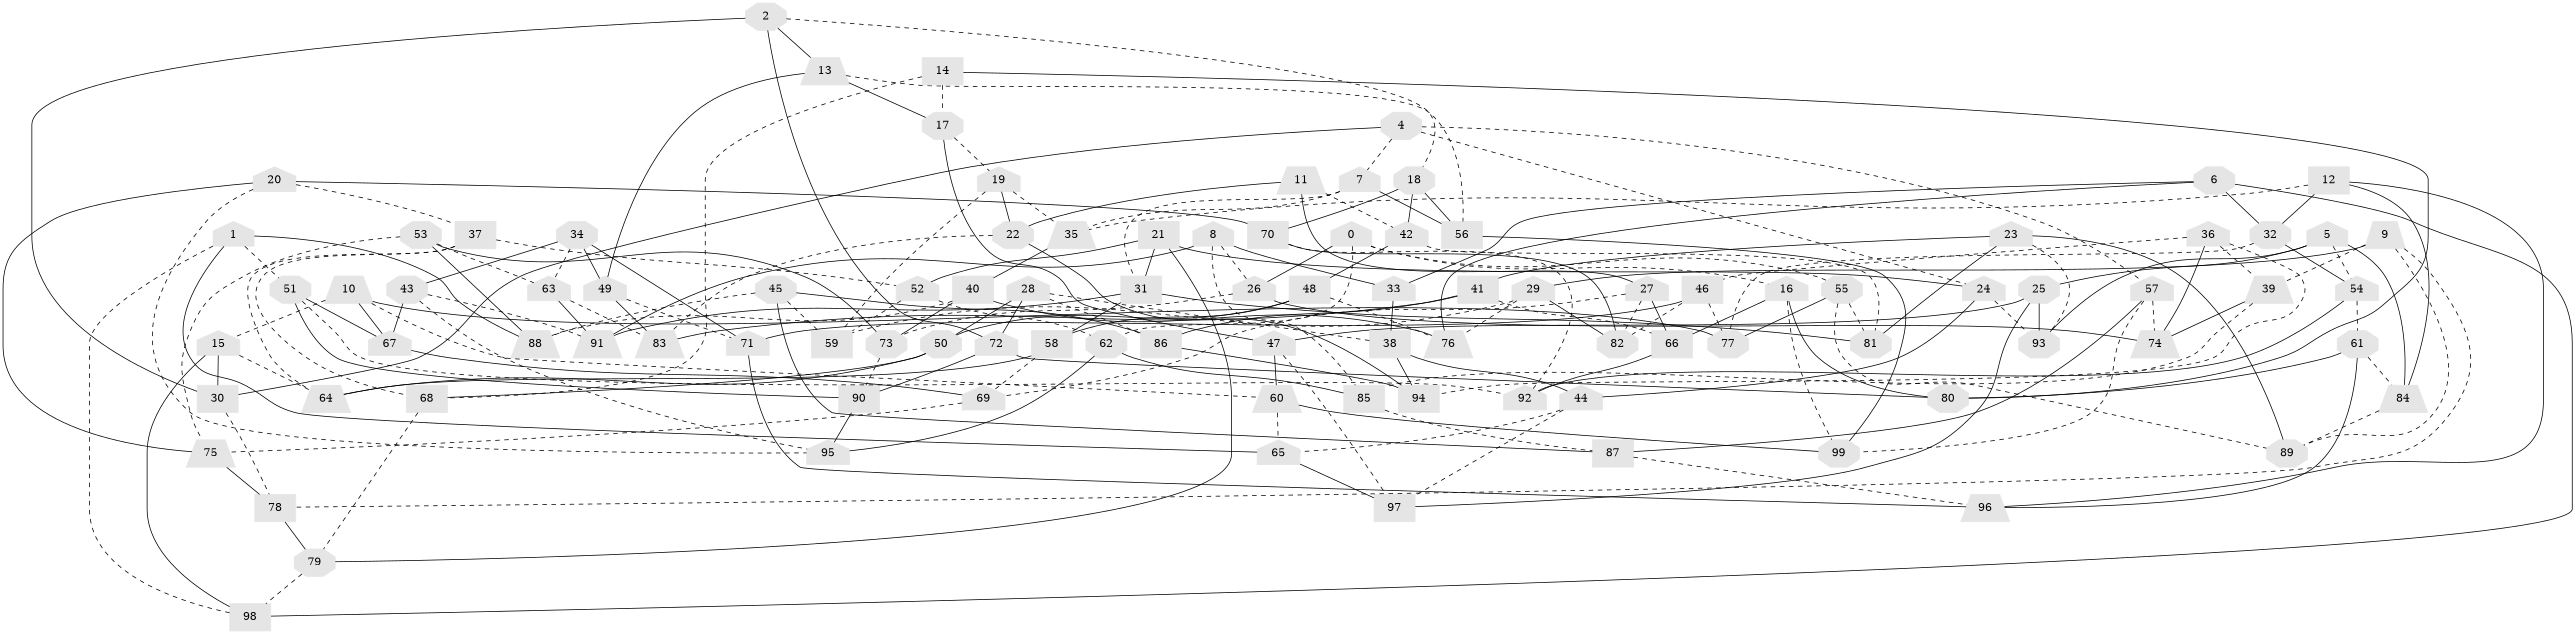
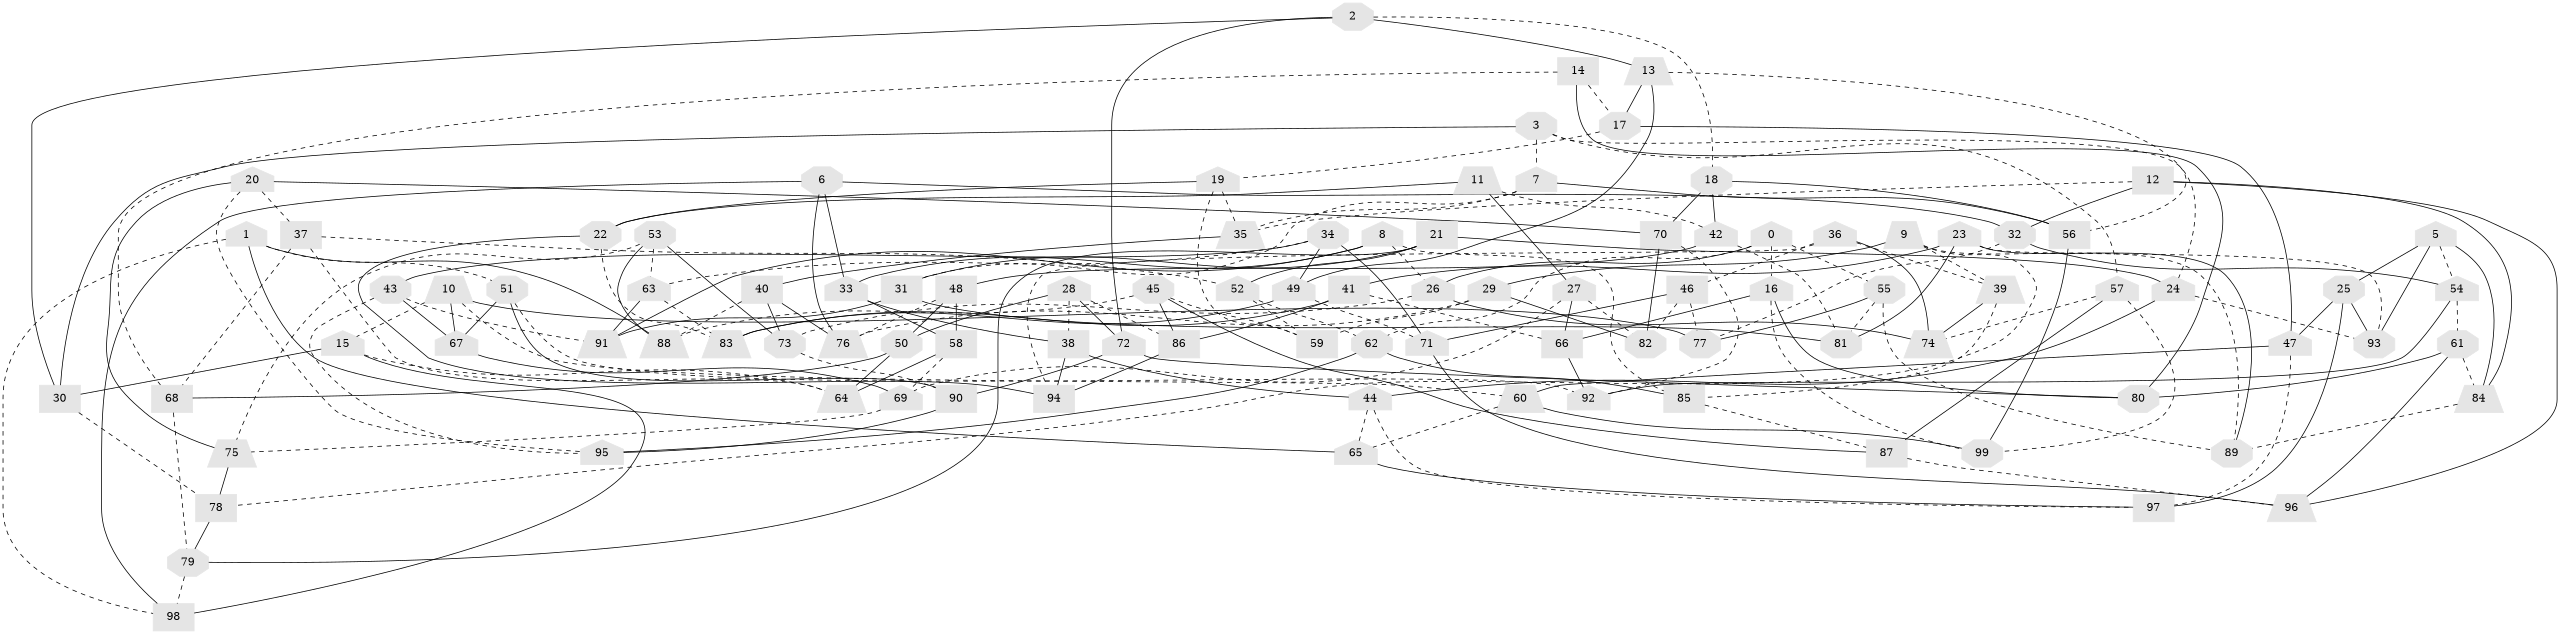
(1401, 126) -> (1536, 126)
(1097, 317) -> (902, 317)
